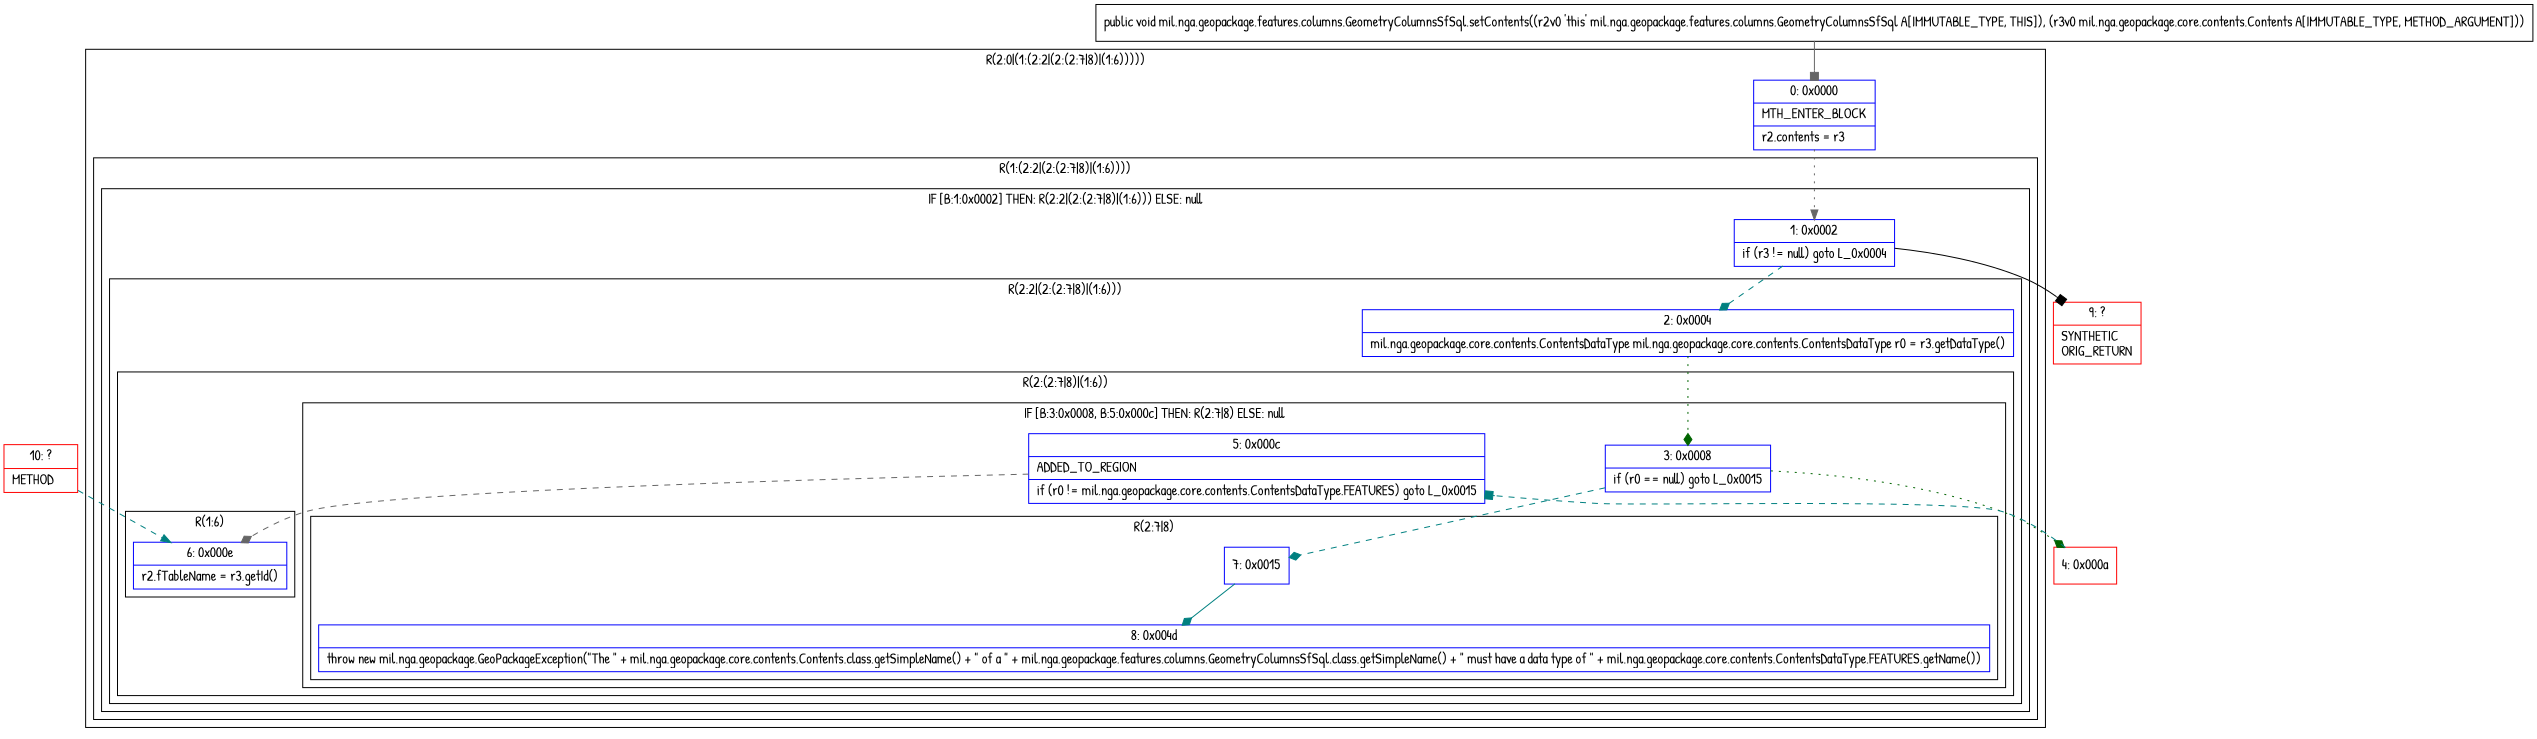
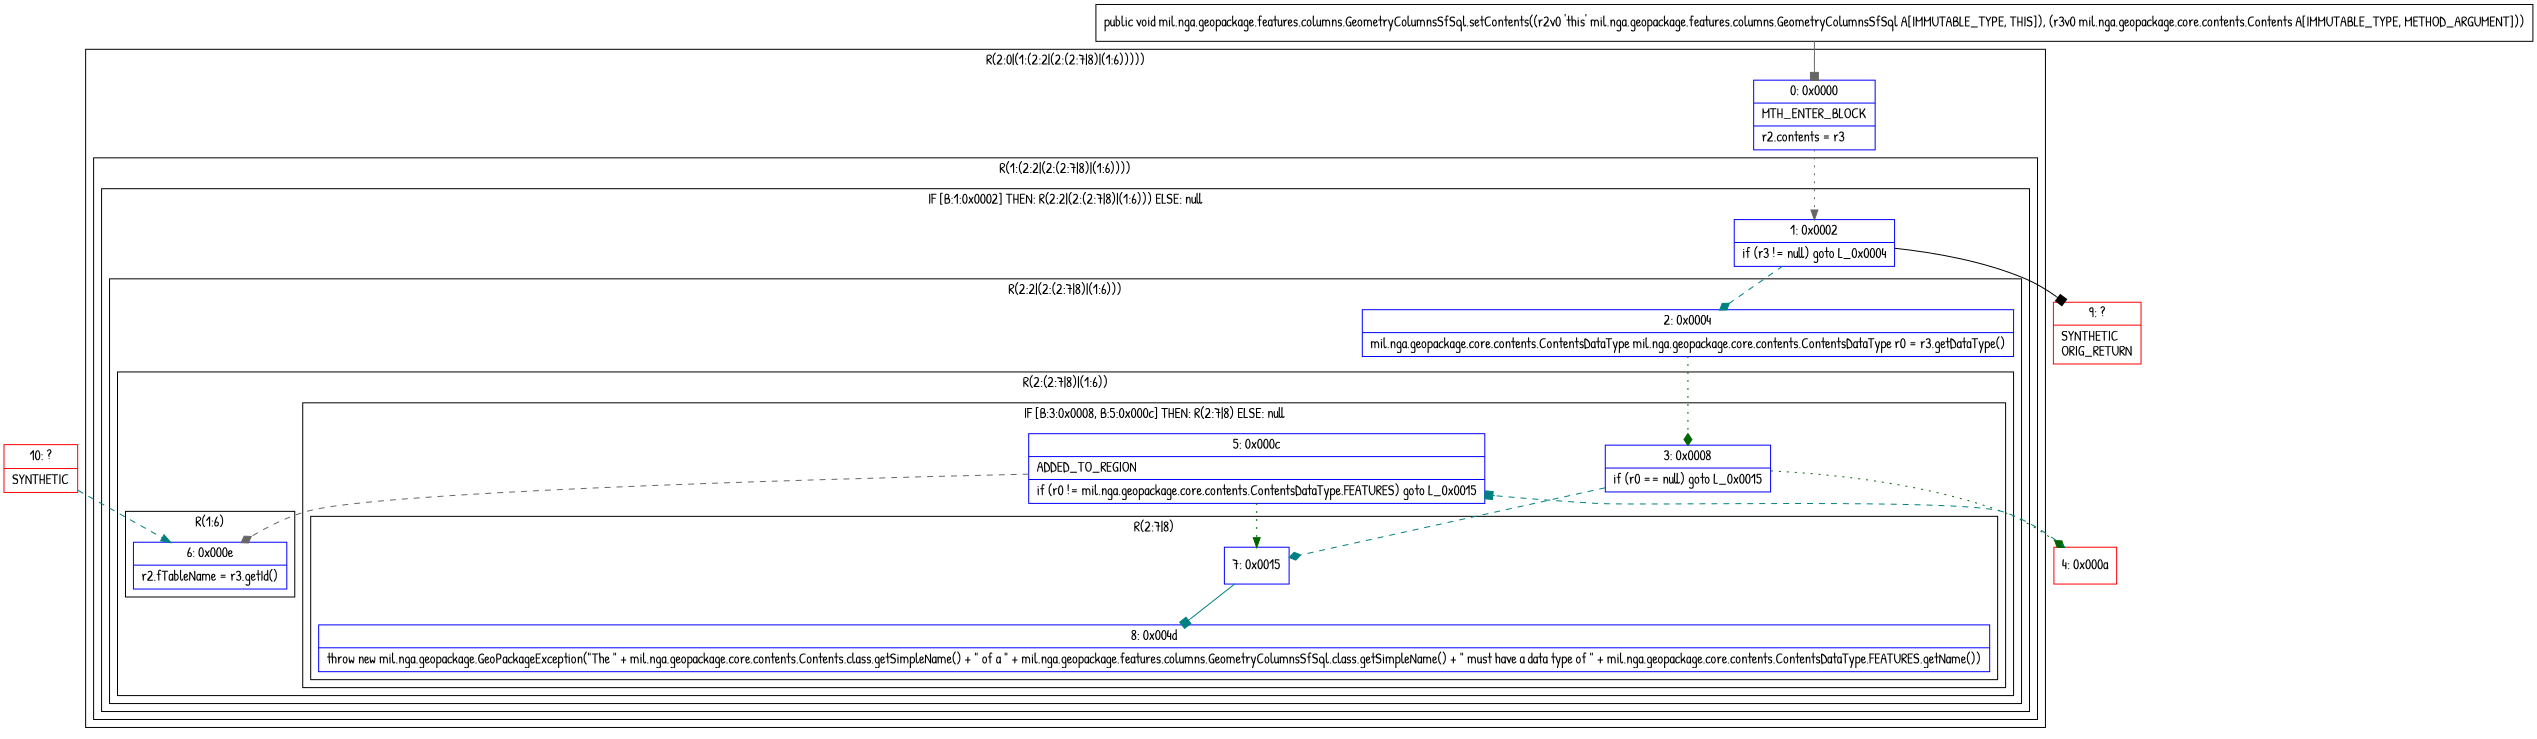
(33, 480) -> (41, 480)
none -> (1257, 523)
(1213, 601) -> (1213, 601)
